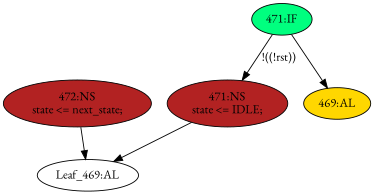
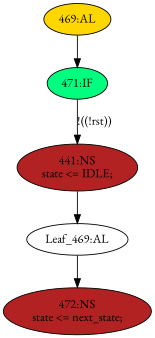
(307, 58) -> (77, 47)
(227, 103) -> (77, 168)
(83, 139) -> (77, 267)
